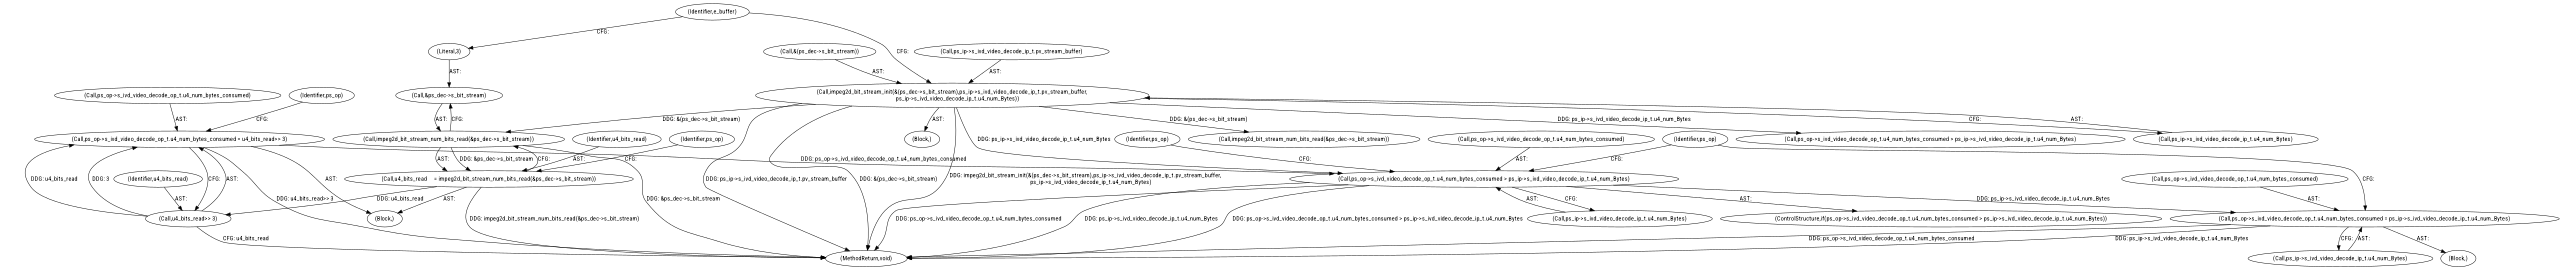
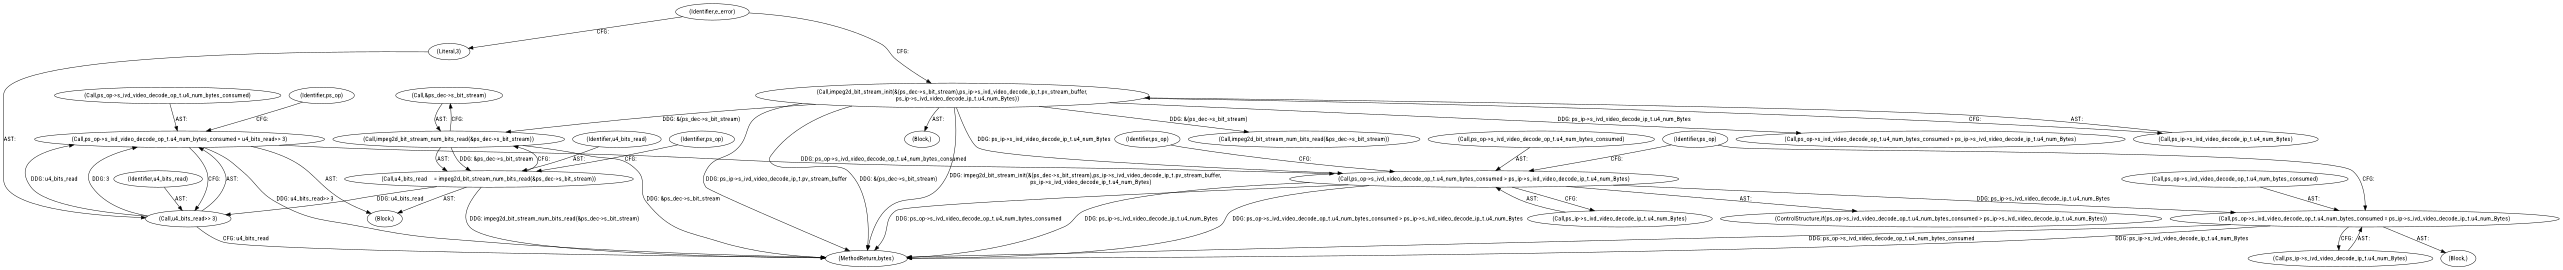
(712, 12) -> (712, 12)
(820, 52) -> none
(1012, 52) -> none
(449, 71) -> (96, 65)
(866, 259) -> (866, 259)
